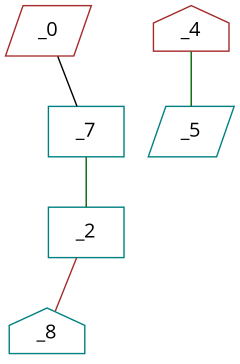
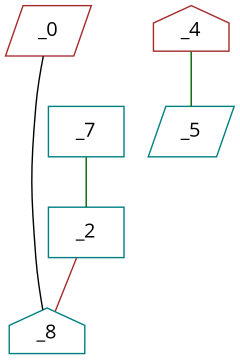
(67, 81) -> (32, 183)
